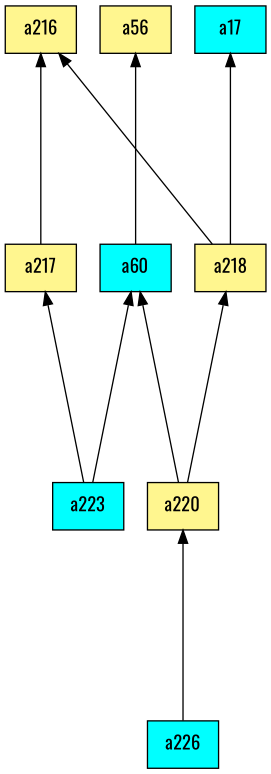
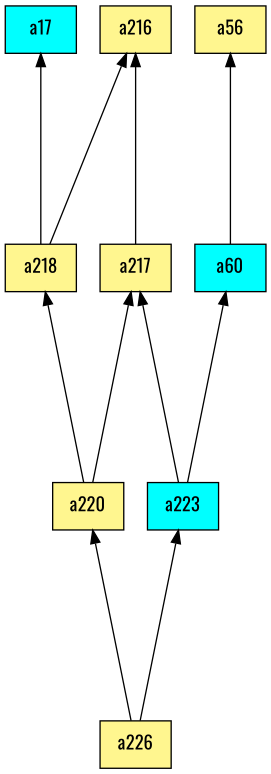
(161, 394) -> (111, 394)
none -> (158, 632)
(183, 745) -> (136, 745)
